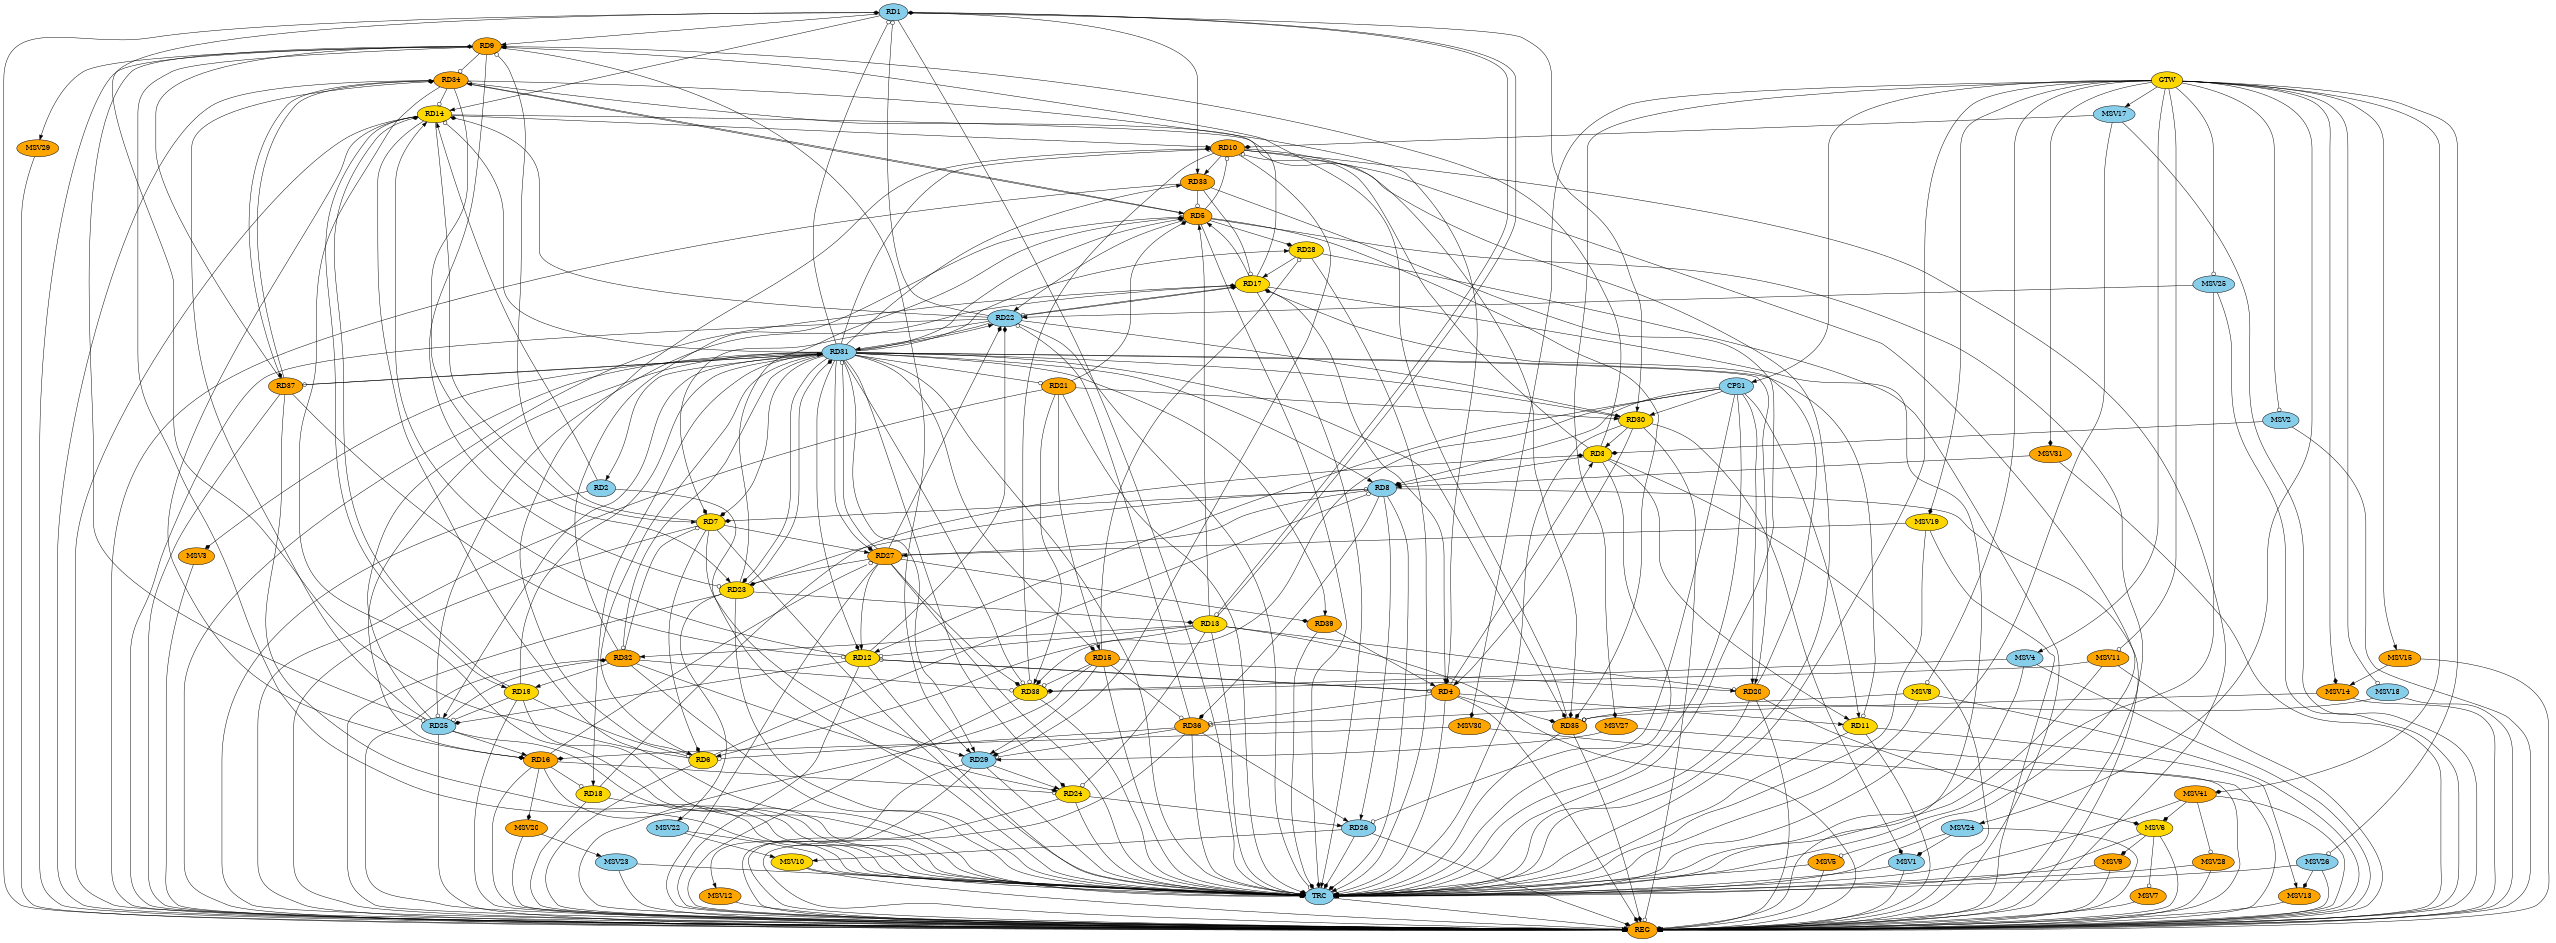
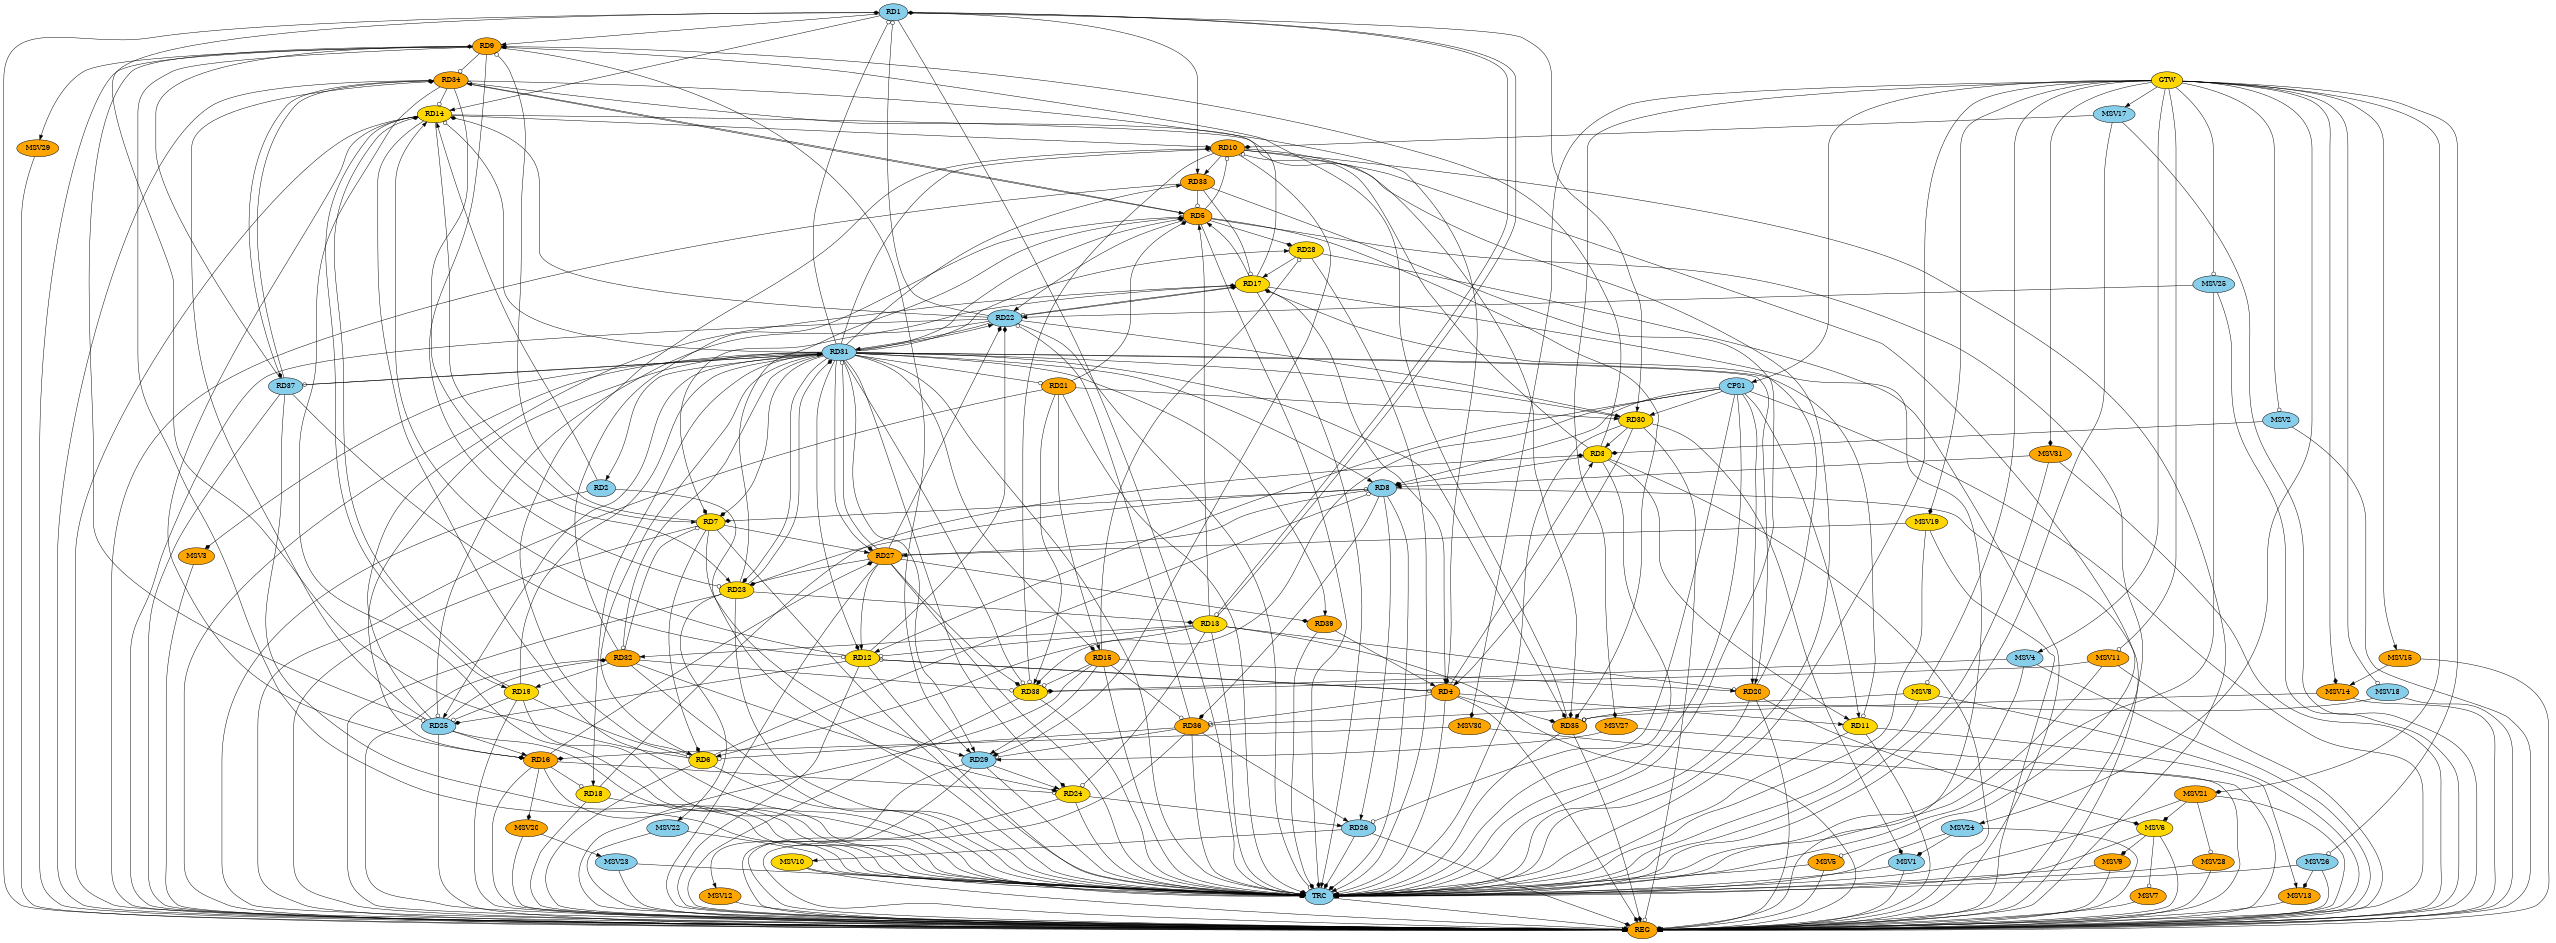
(286, 386) -> (286, 386)
(698, 659) -> (698, 659)
(2195, 794) -> (2195, 794)
none -> (1807, 805)
none -> (2423, 820)
(719, 842) -> (1057, 924)
none -> (995, 869)
